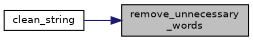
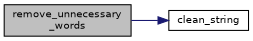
(97, 20) -> (145, 20)
